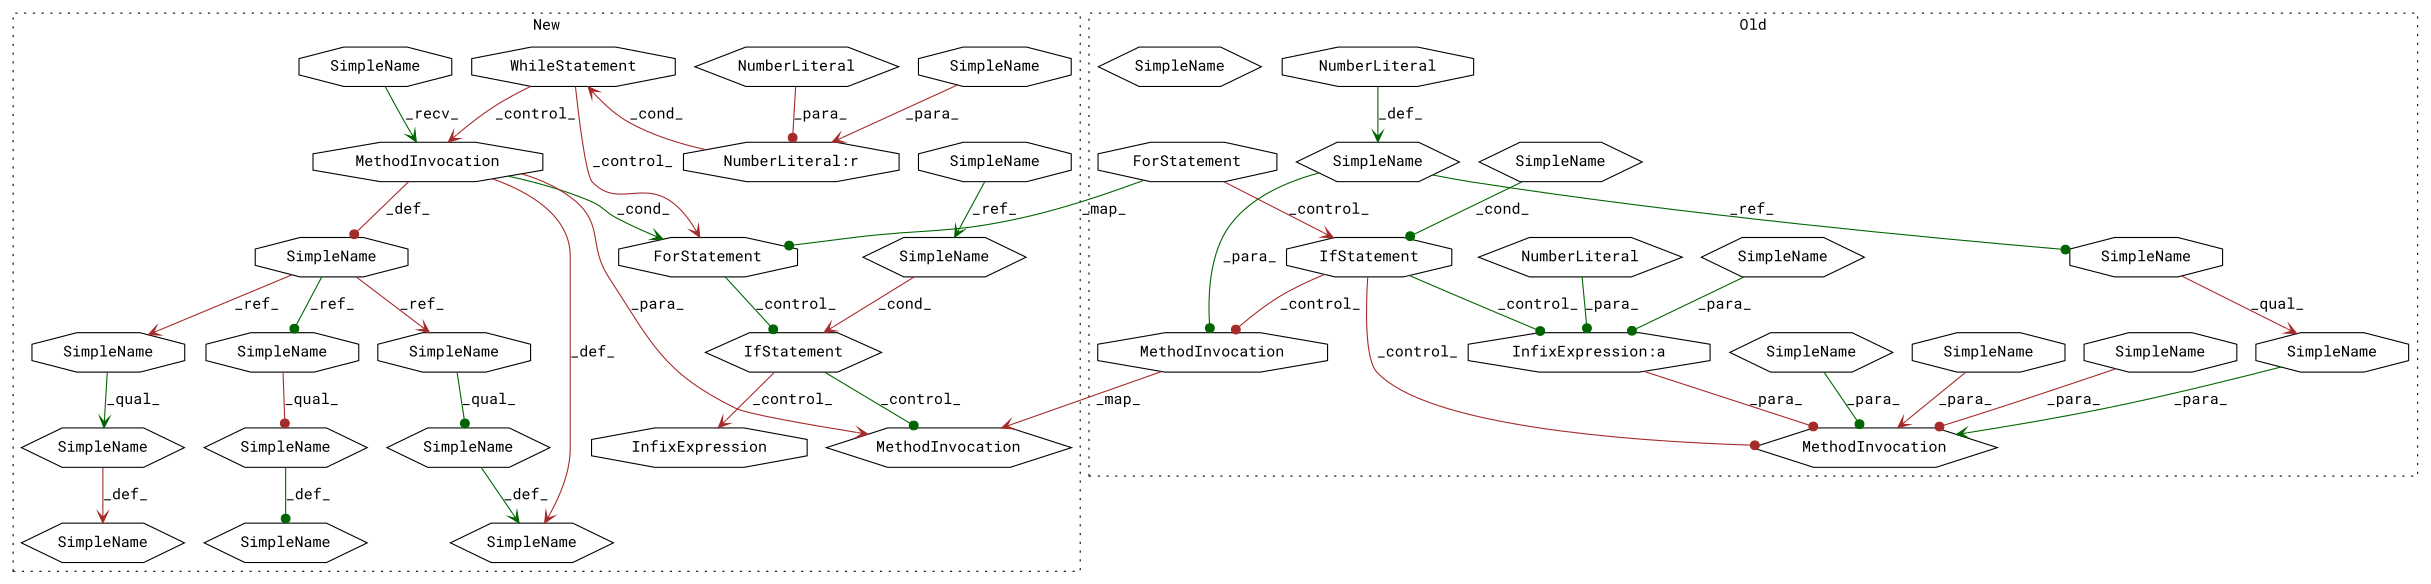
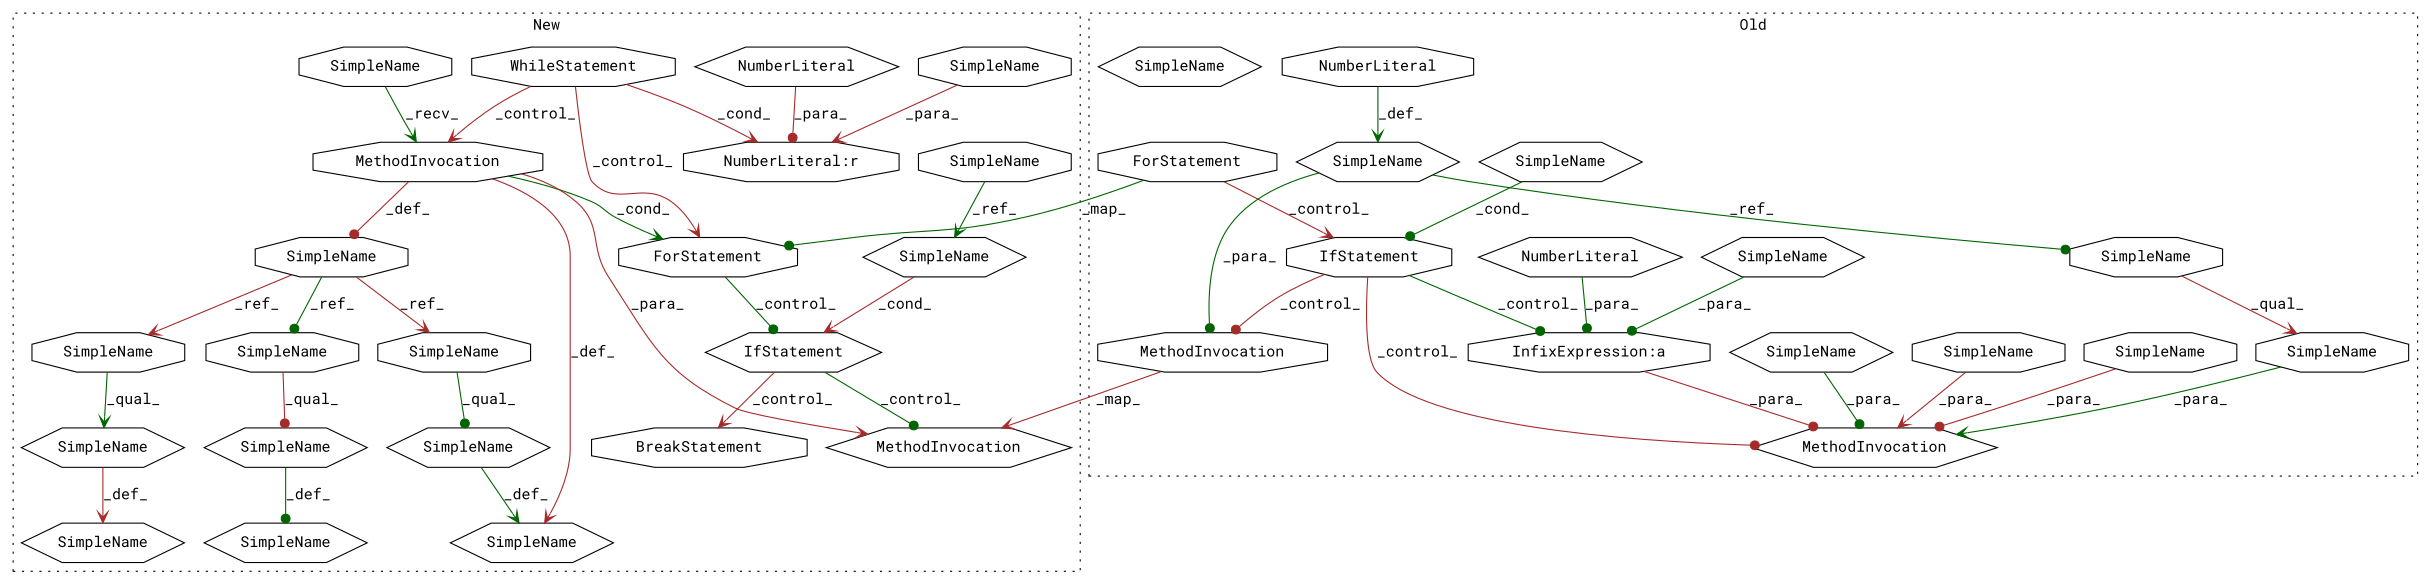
(646, 131) -> (688, 108)
(699, 448) -> (699, 448)
